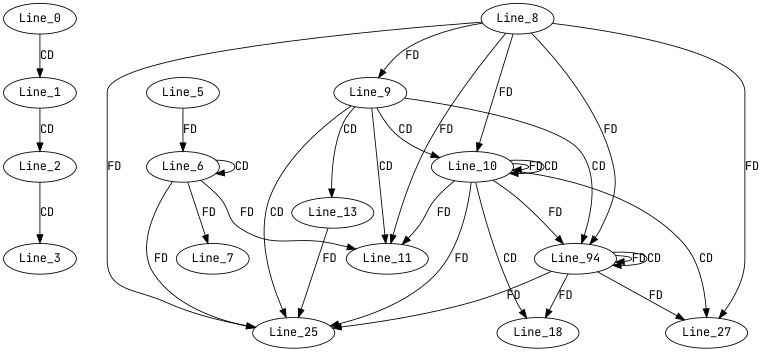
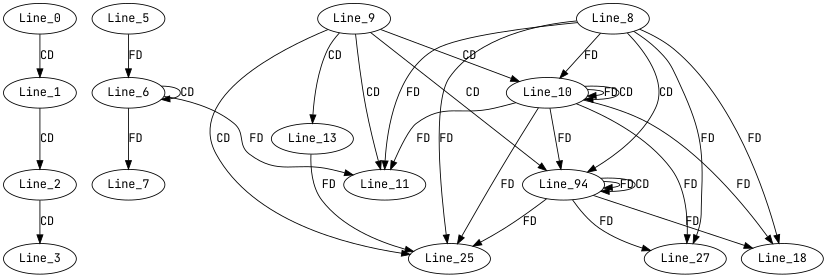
(428, 38) -> (729, 117)
(611, 130) -> (666, 93)
(510, 259) -> (744, 185)
(706, 259) -> (691, 185)
(157, 278) -> none
